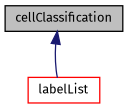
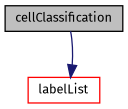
(55, 61) -> (72, 48)
